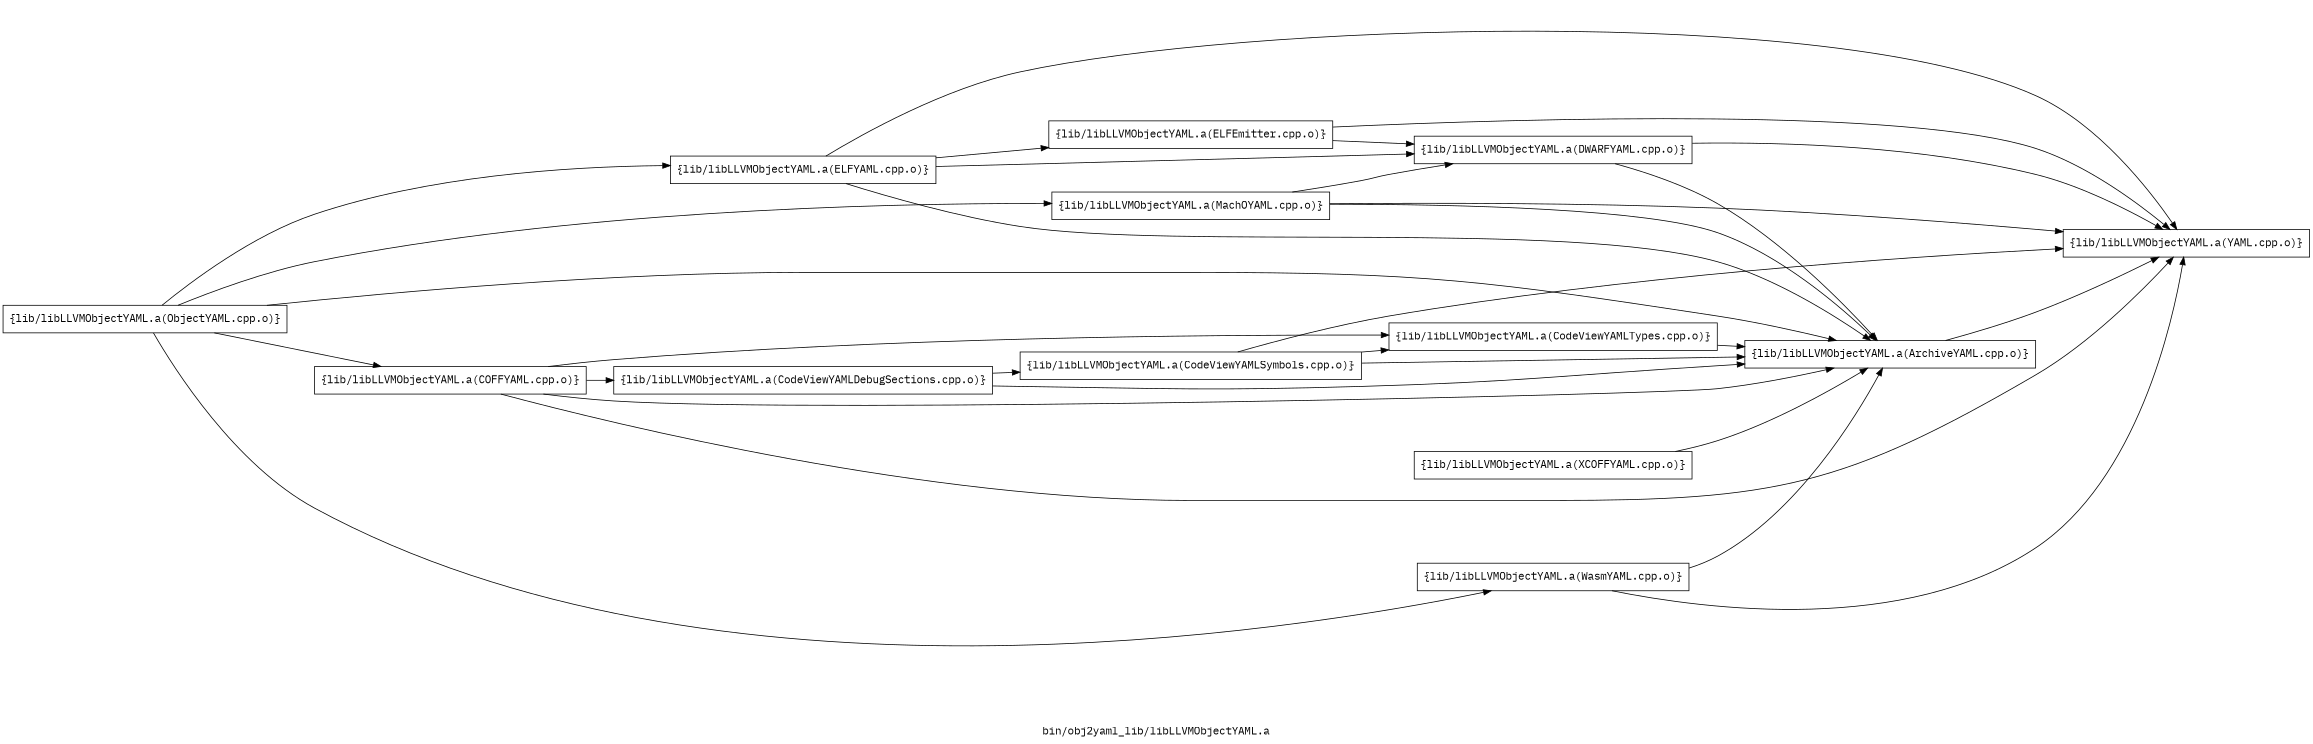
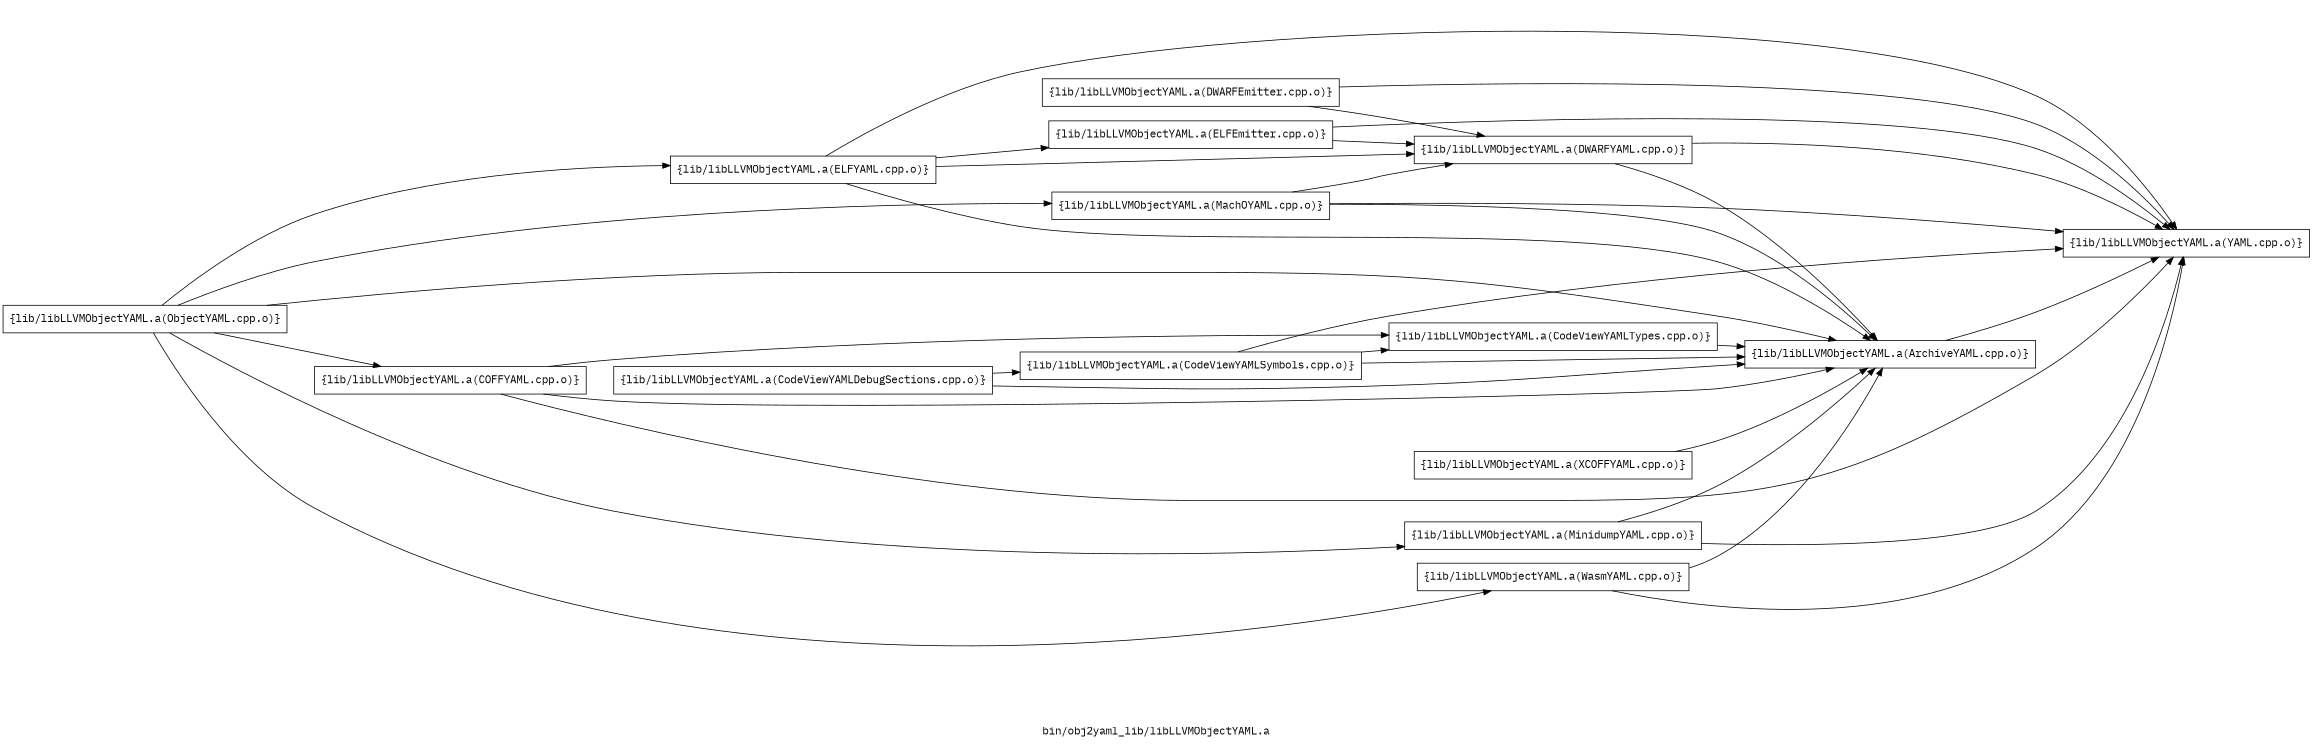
none -> (1191, 93)
(596, 380) -> none
none -> (1553, 536)
